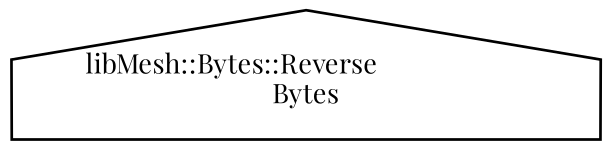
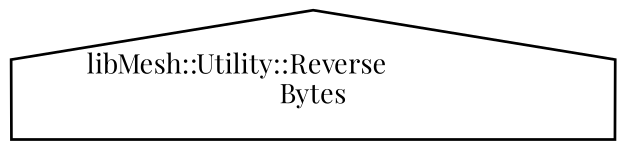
(306, 82) -> (313, 82)
